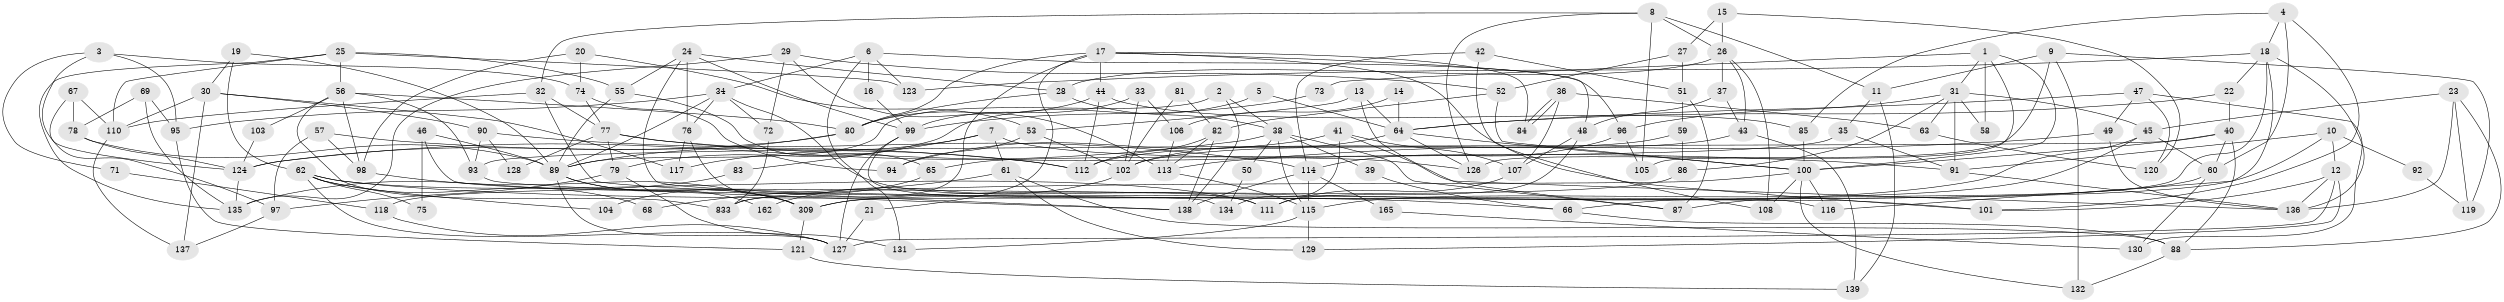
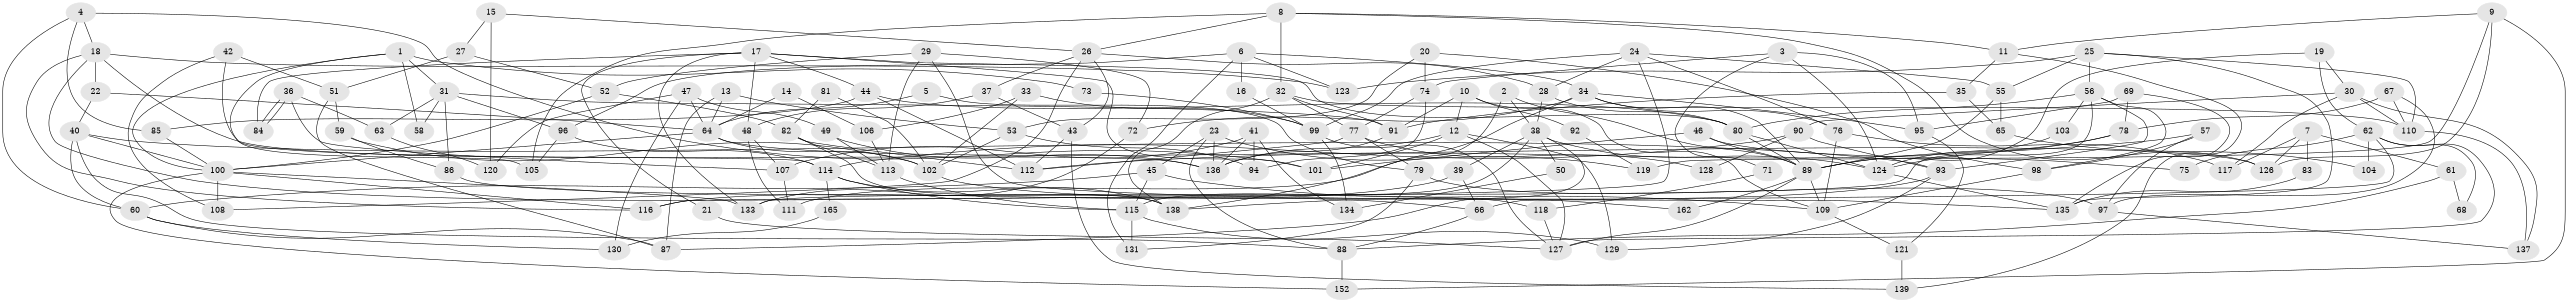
(2050, 104) -> none
(1280, 158) -> (1342, 112)
(786, 183) -> none
none -> (1054, 197)
(723, 211) -> (748, 211)
(806, 211) -> (1823, 211)
(1133, 235) -> (1800, 231)
(2078, 290) -> (1342, 290)
